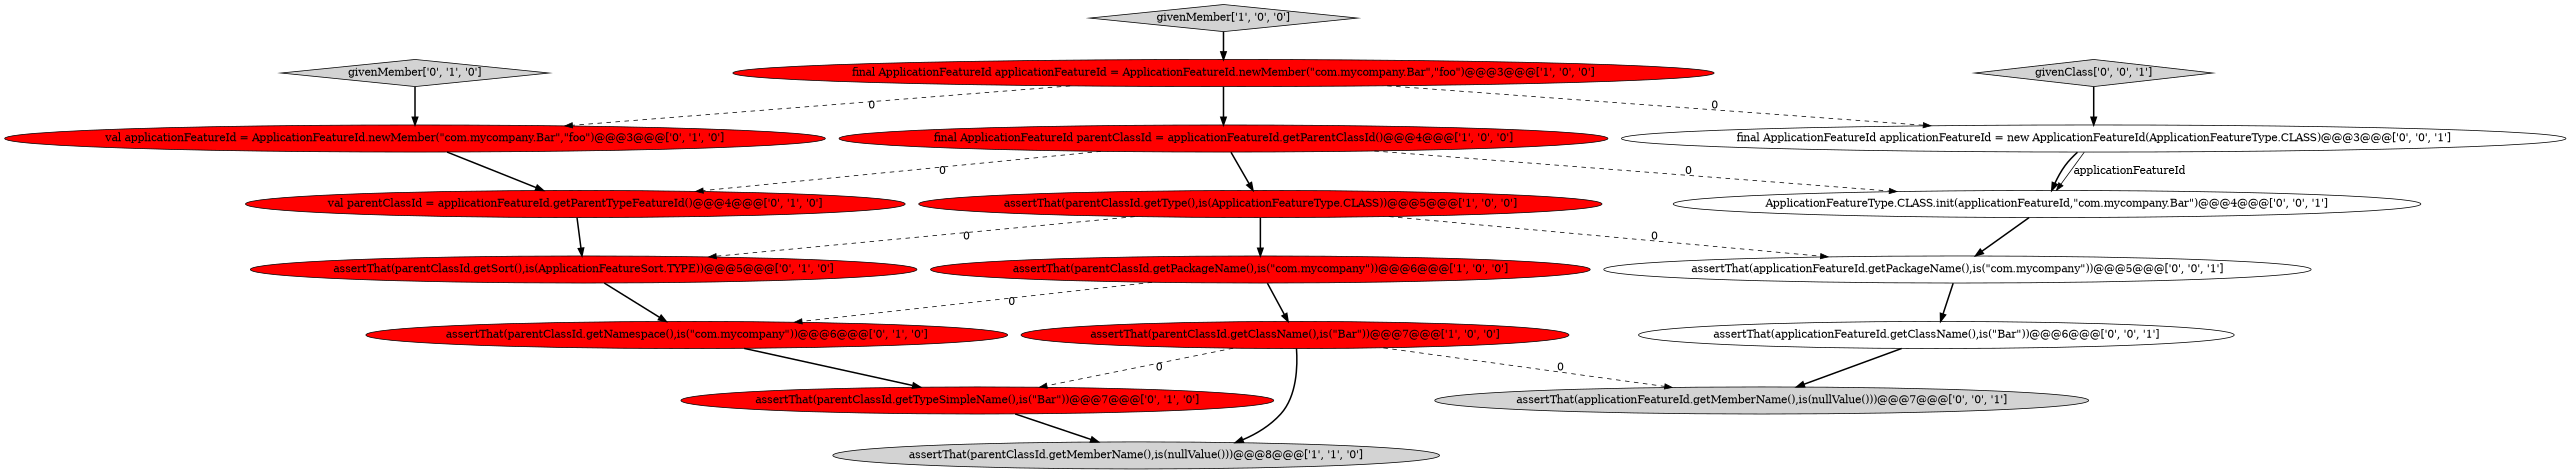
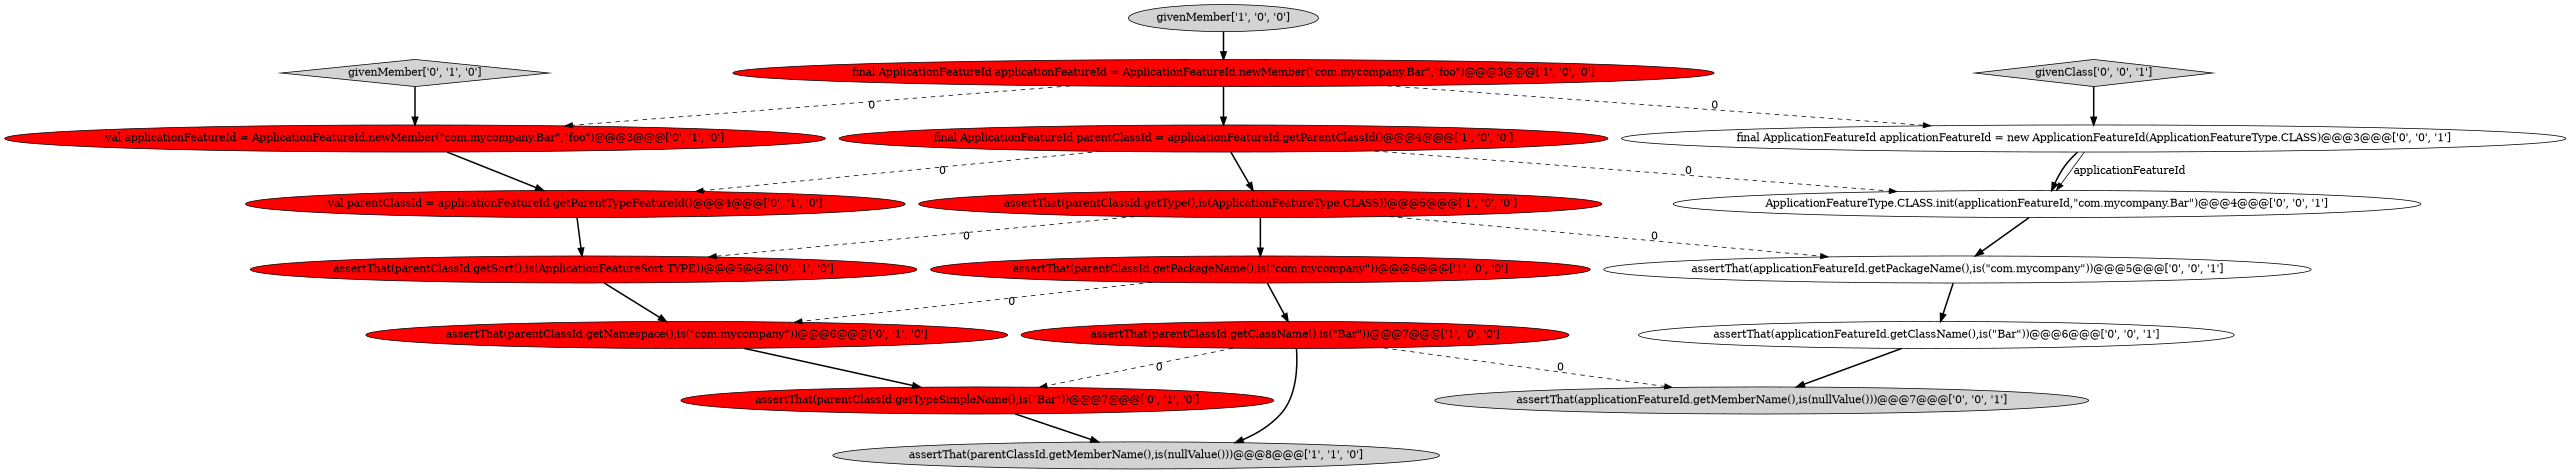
(1223, 18) -> (1223, 18)
